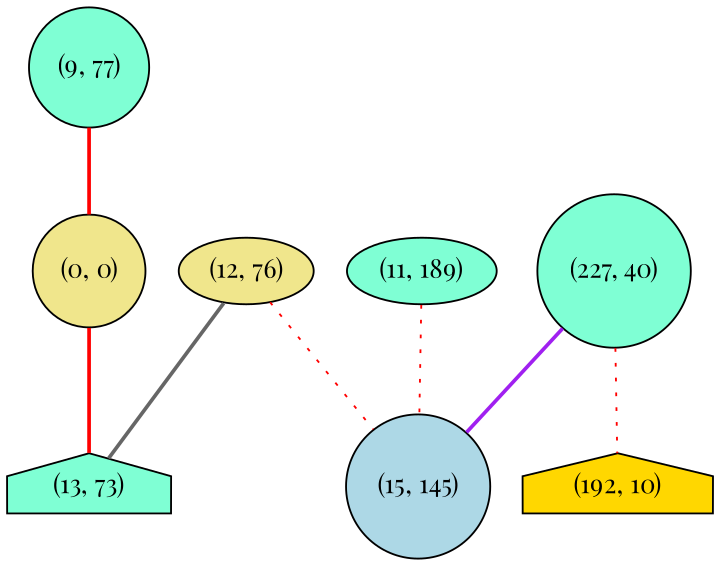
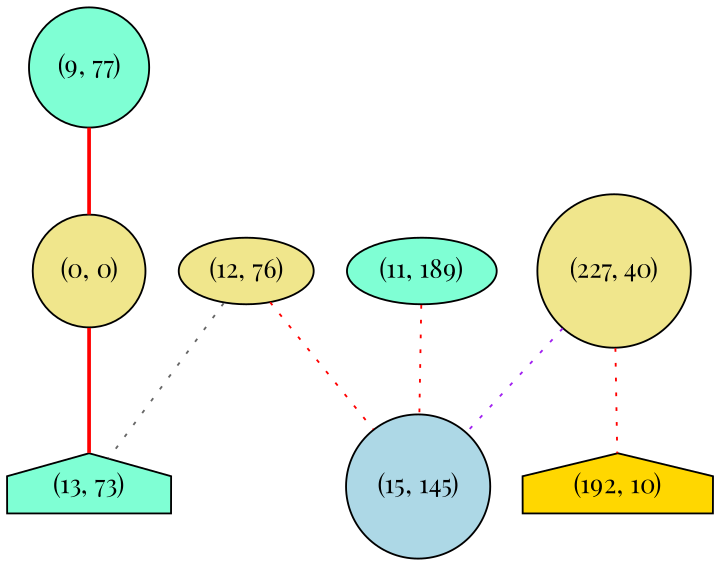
(614, 271) -> (614, 271)
(515, 380) -> (515, 380)
(166, 381) -> (166, 381)
